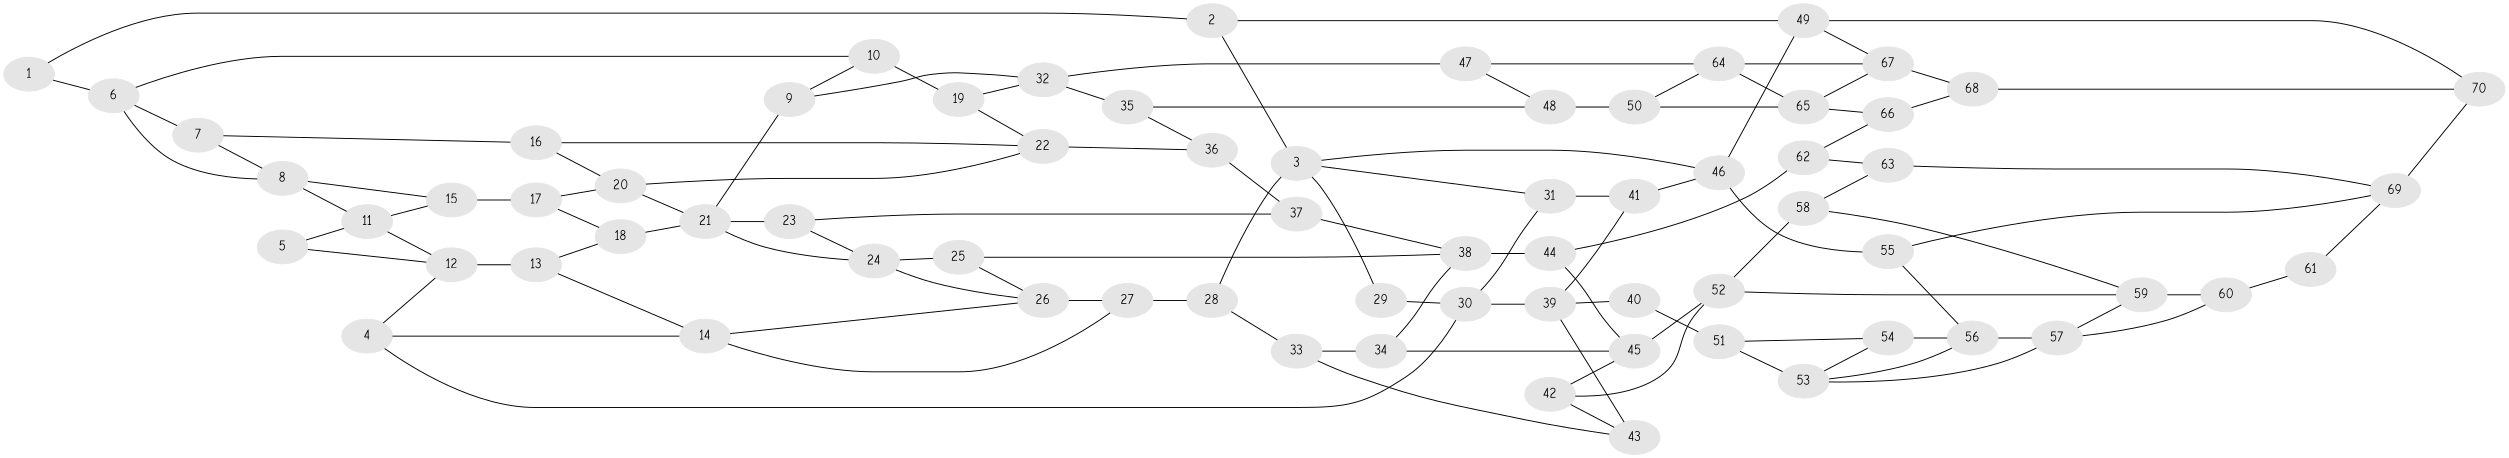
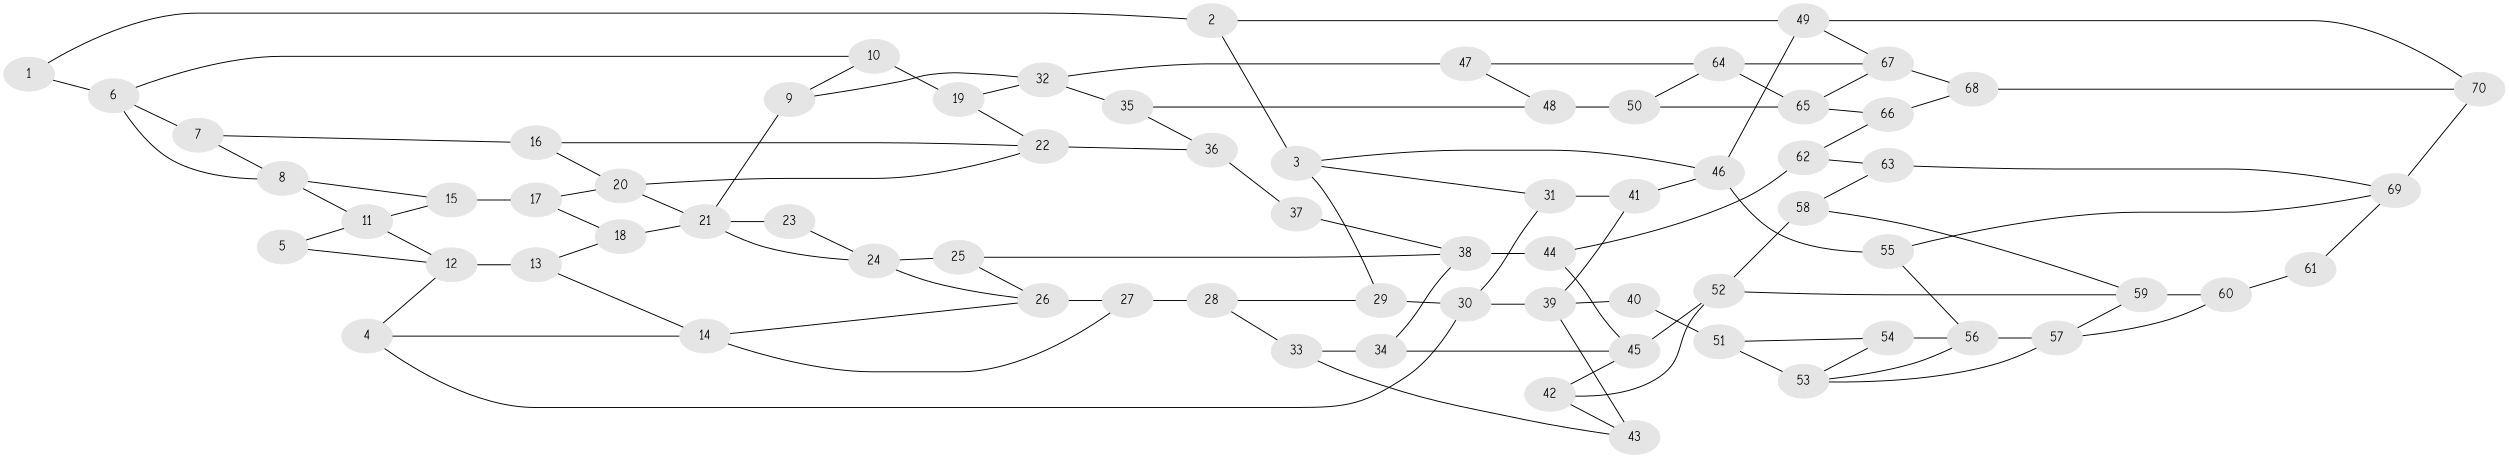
(1043, 214) -> none
(1247, 228) -> (1297, 300)
